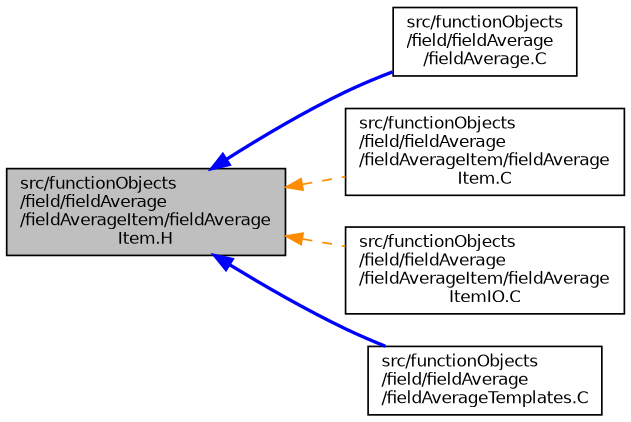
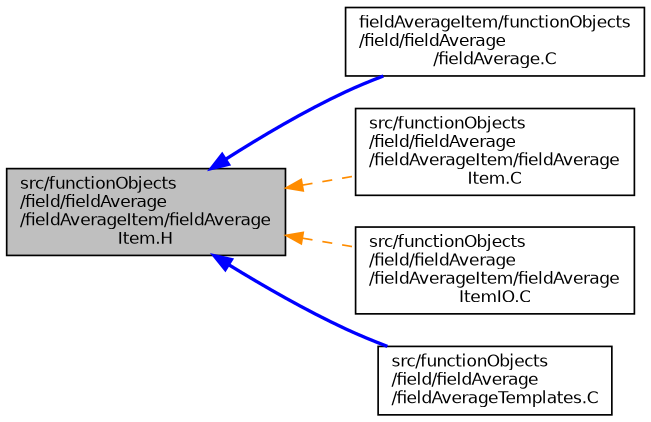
(485, 42) -> (495, 42)
